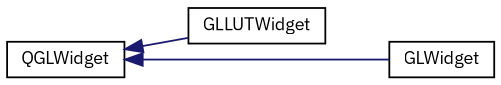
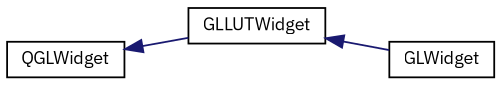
(266, 60) -> (366, 46)
